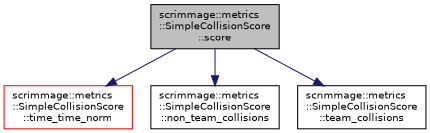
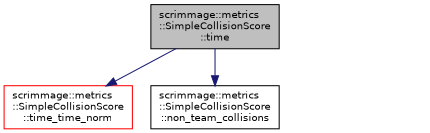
(215, 27) -> (215, 27)
(362, 107) -> none
